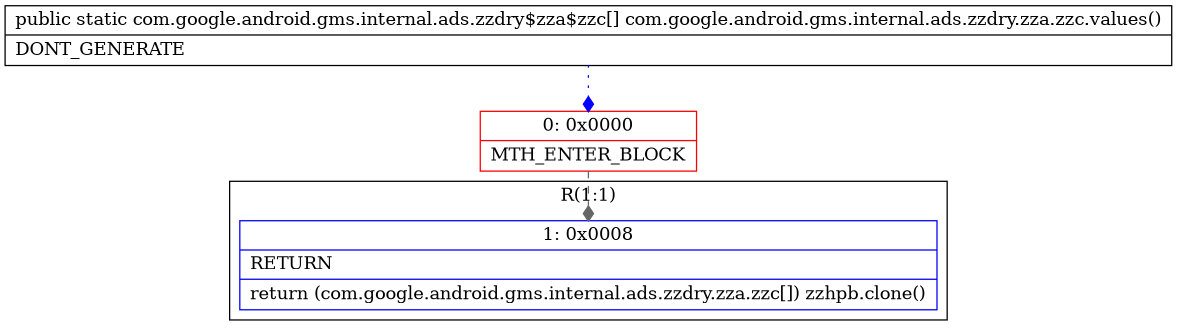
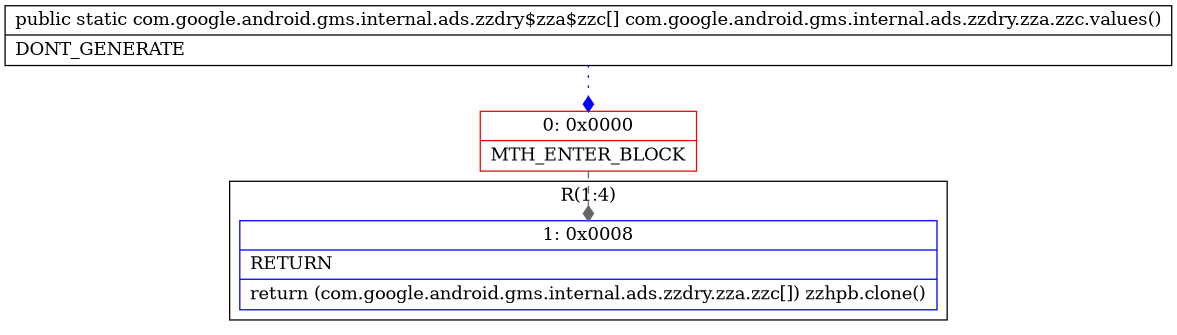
(588, 196) -> (588, 196)
